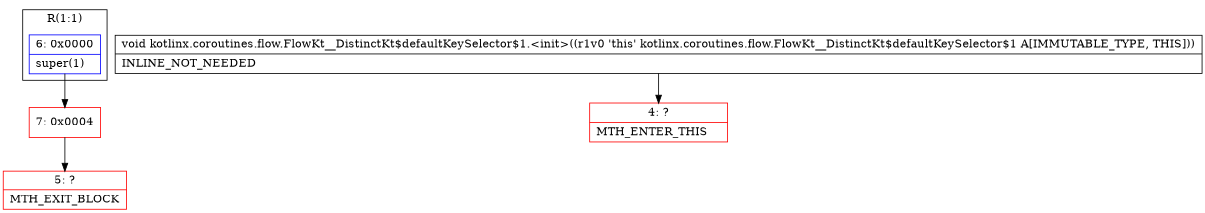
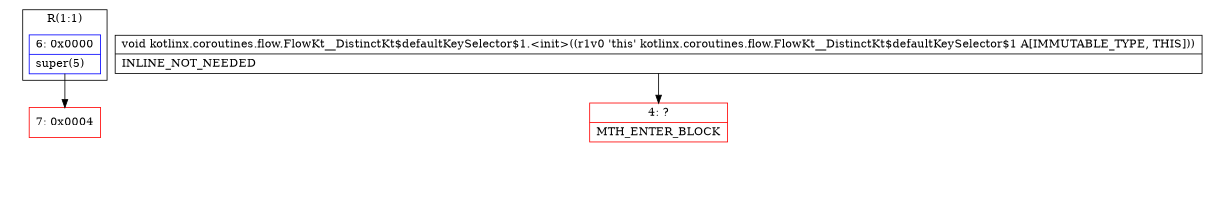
(60, 64) -> (60, 64)
(652, 132) -> (659, 132)
(65, 190) -> none
